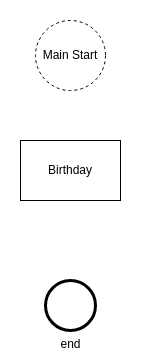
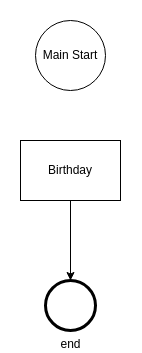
(71, 56) -> (71, 56)
none -> (71, 237)
